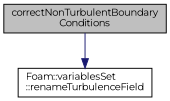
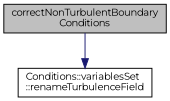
(85, 83) -> (85, 83)
